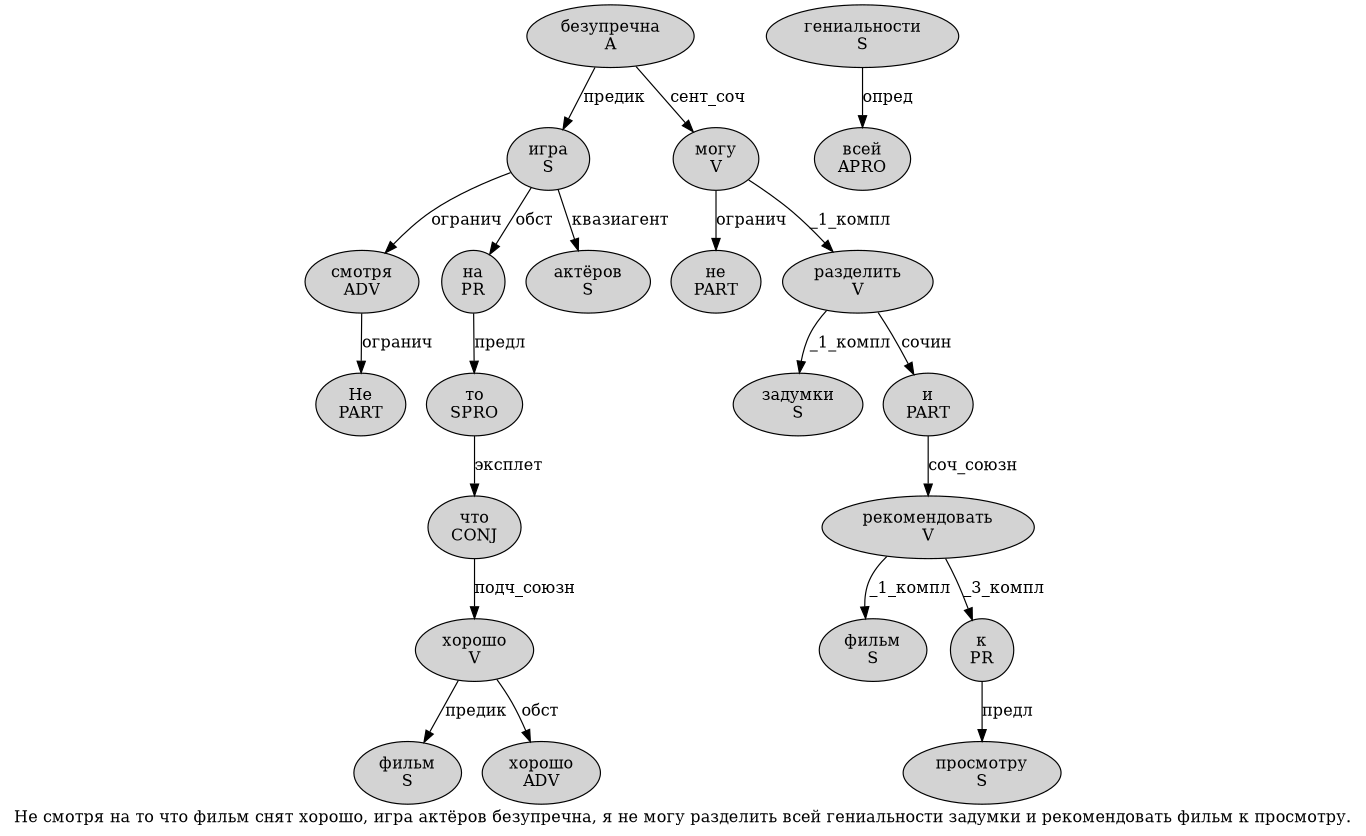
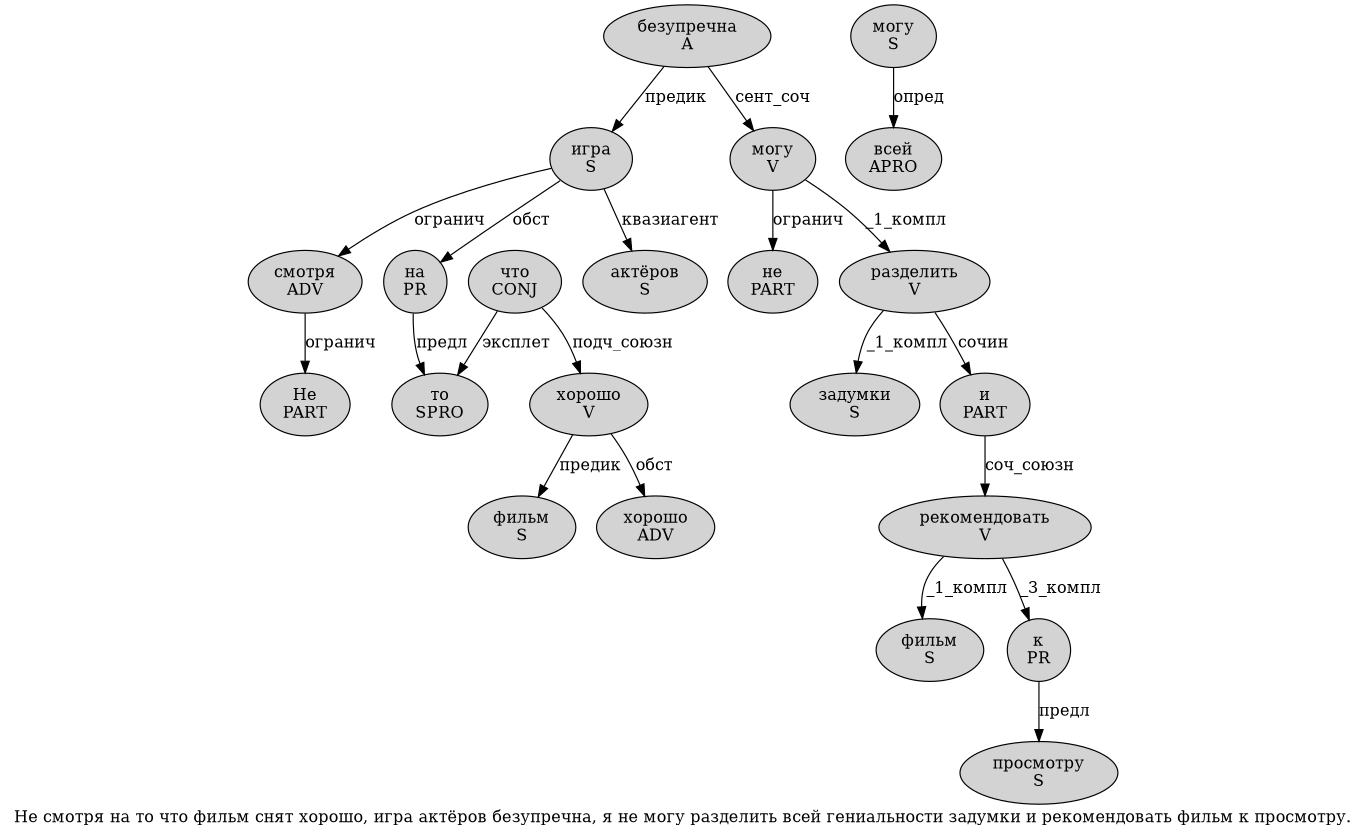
(863, 36) -> (894, 36)
(475, 460) -> (481, 338)
